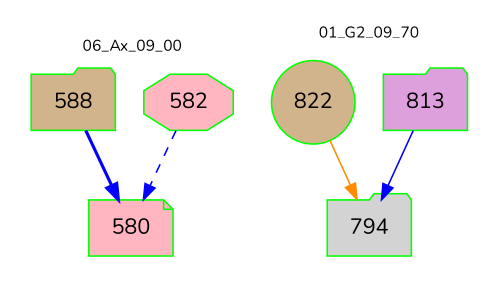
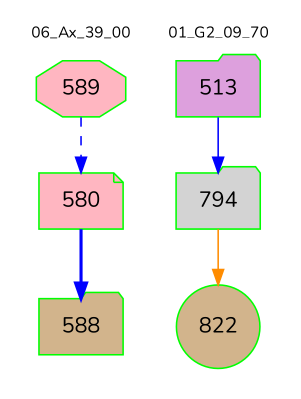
(132, 47) -> (81, 34)
(189, 102) -> (81, 89)
(425, 102) -> (218, 89)
(99, 158) -> (81, 256)
(340, 163) -> (218, 249)
